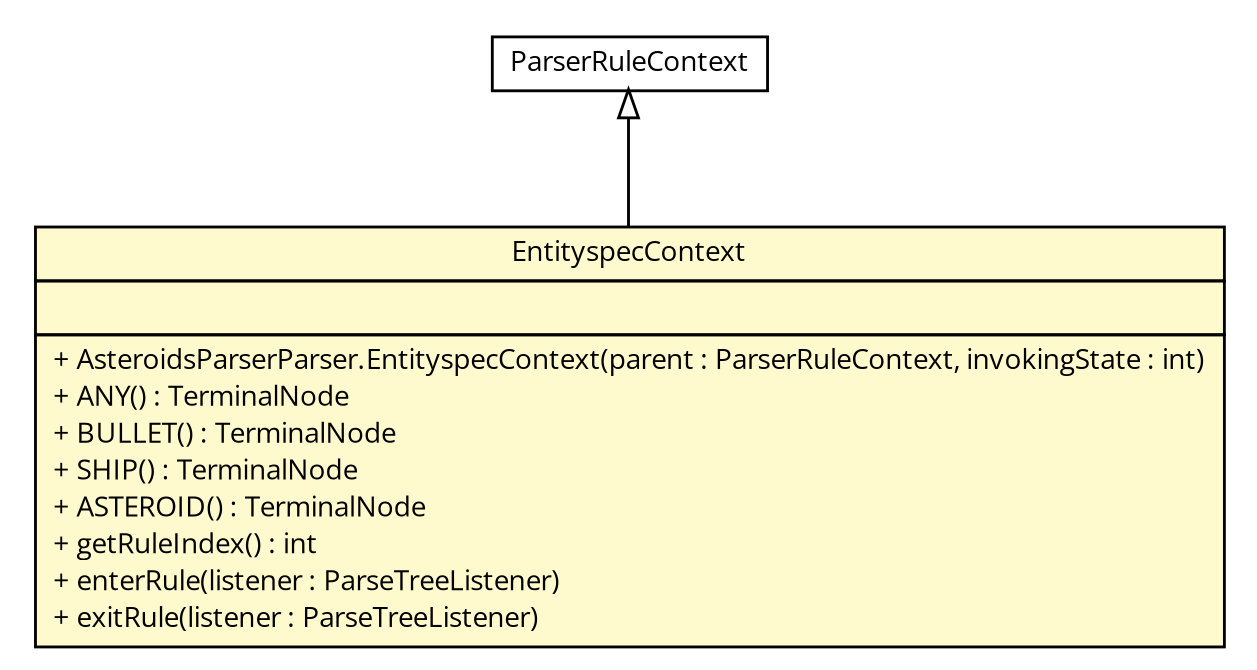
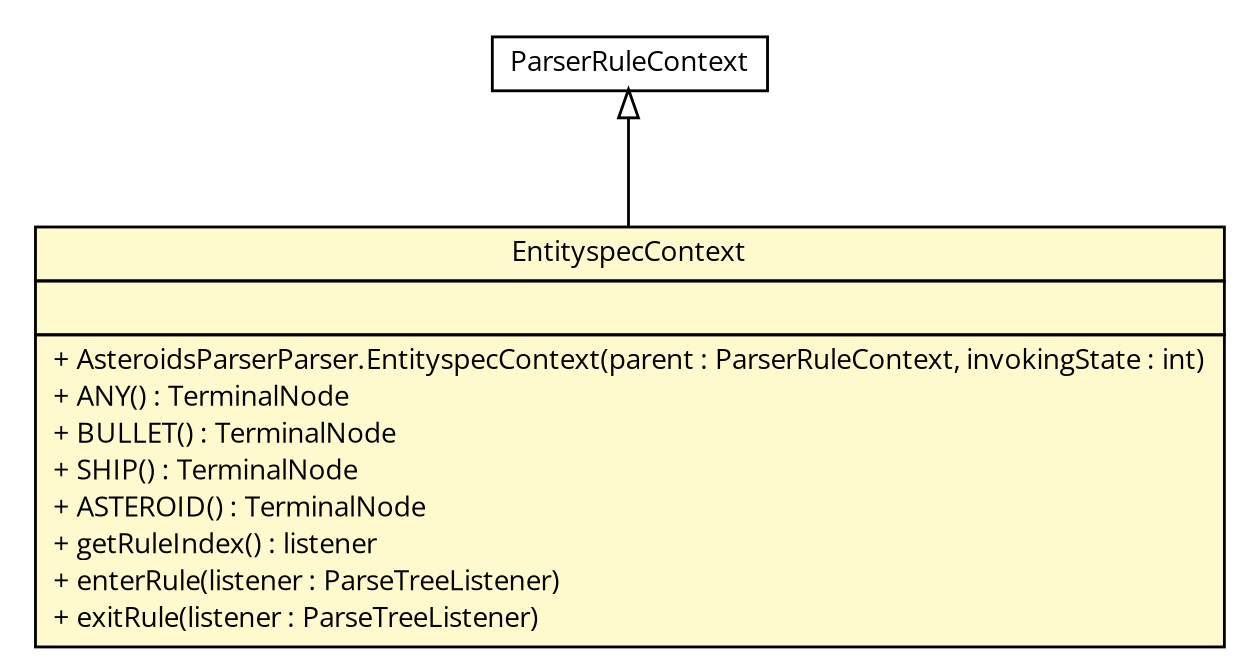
(186, 545) -> (216, 545)
